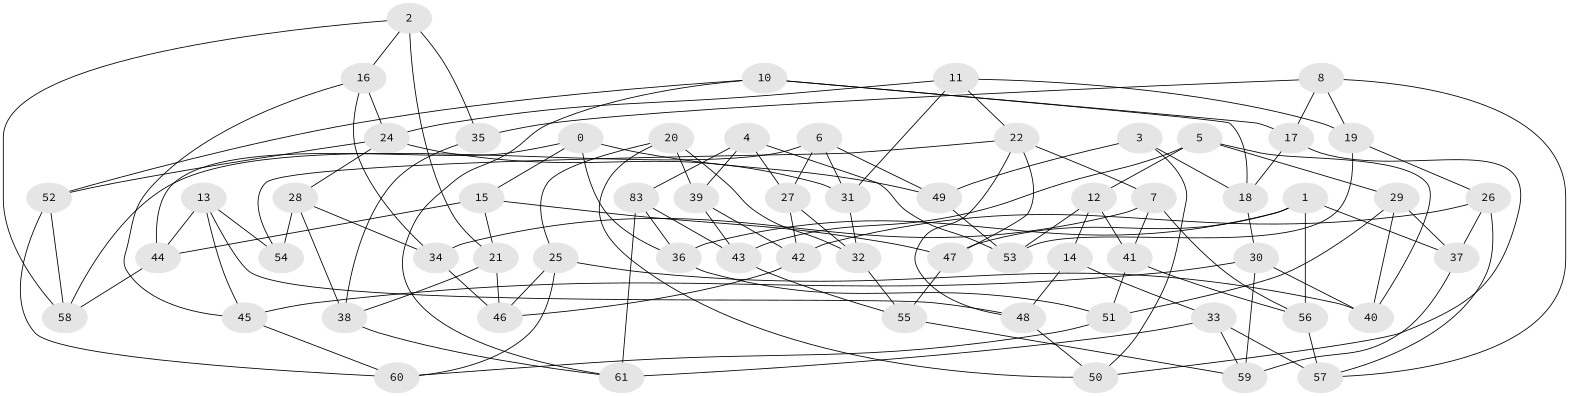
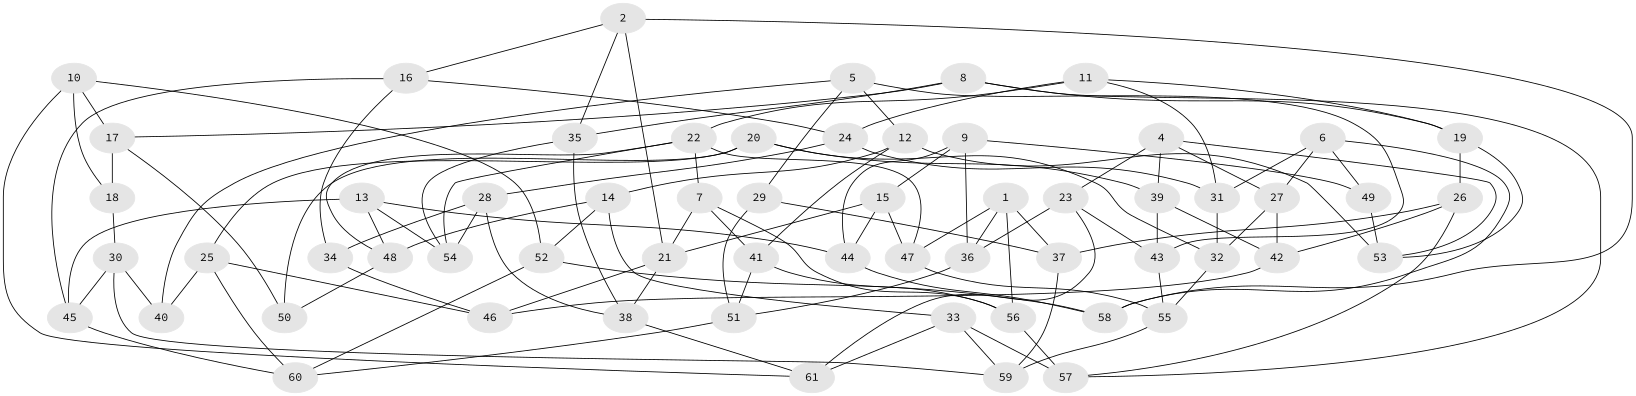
(581, 138) -> (965, 138)
(1140, 138) -> none
none -> (456, 166)
(180, 171) -> (574, 229)
(636, 198) -> (1066, 198)
(898, 236) -> (684, 225)
(1384, 258) -> none
